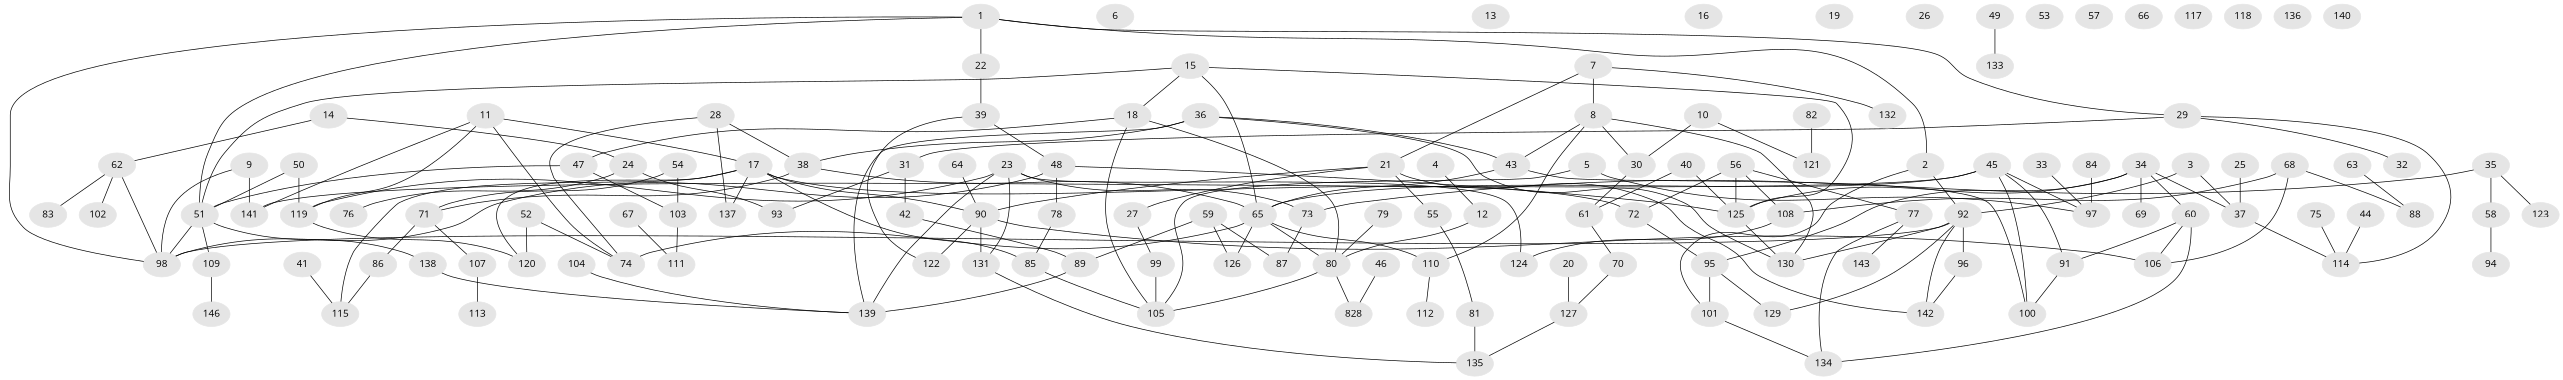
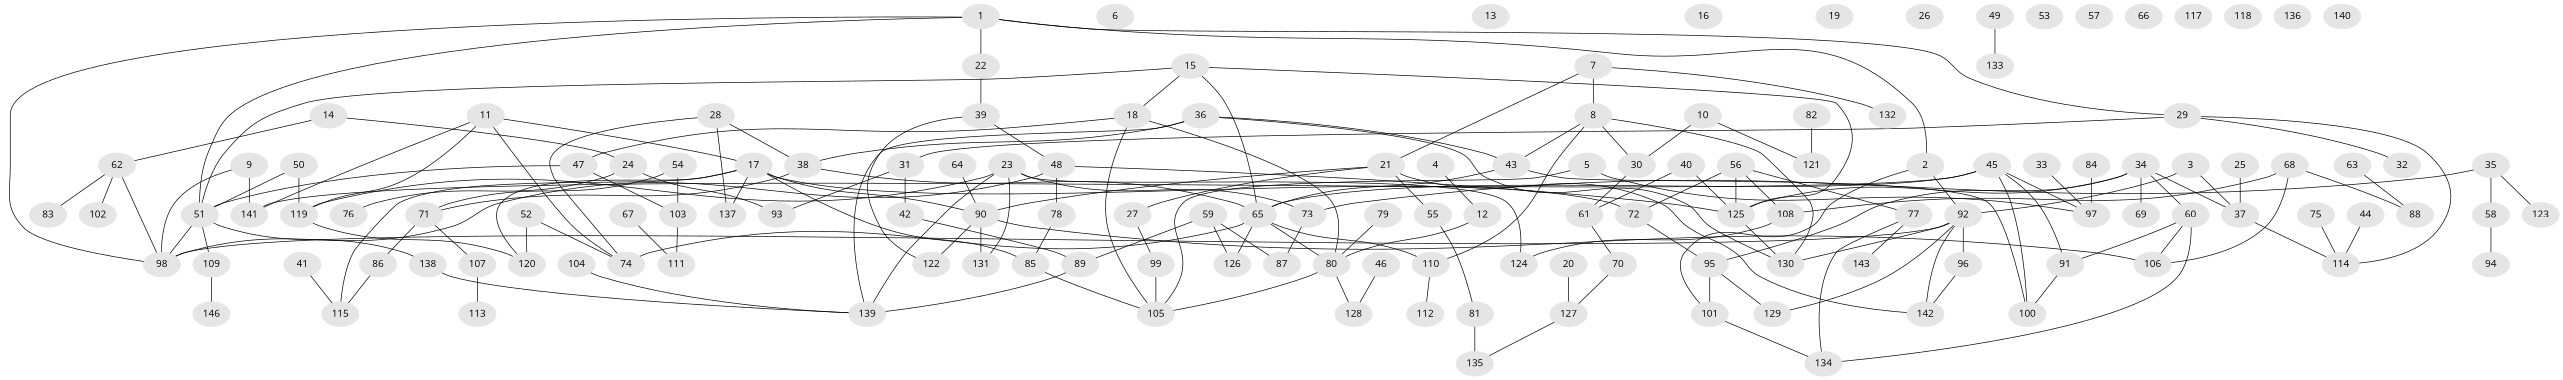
(1354, 314) -> (1354, 314)
(1220, 344) -> none
